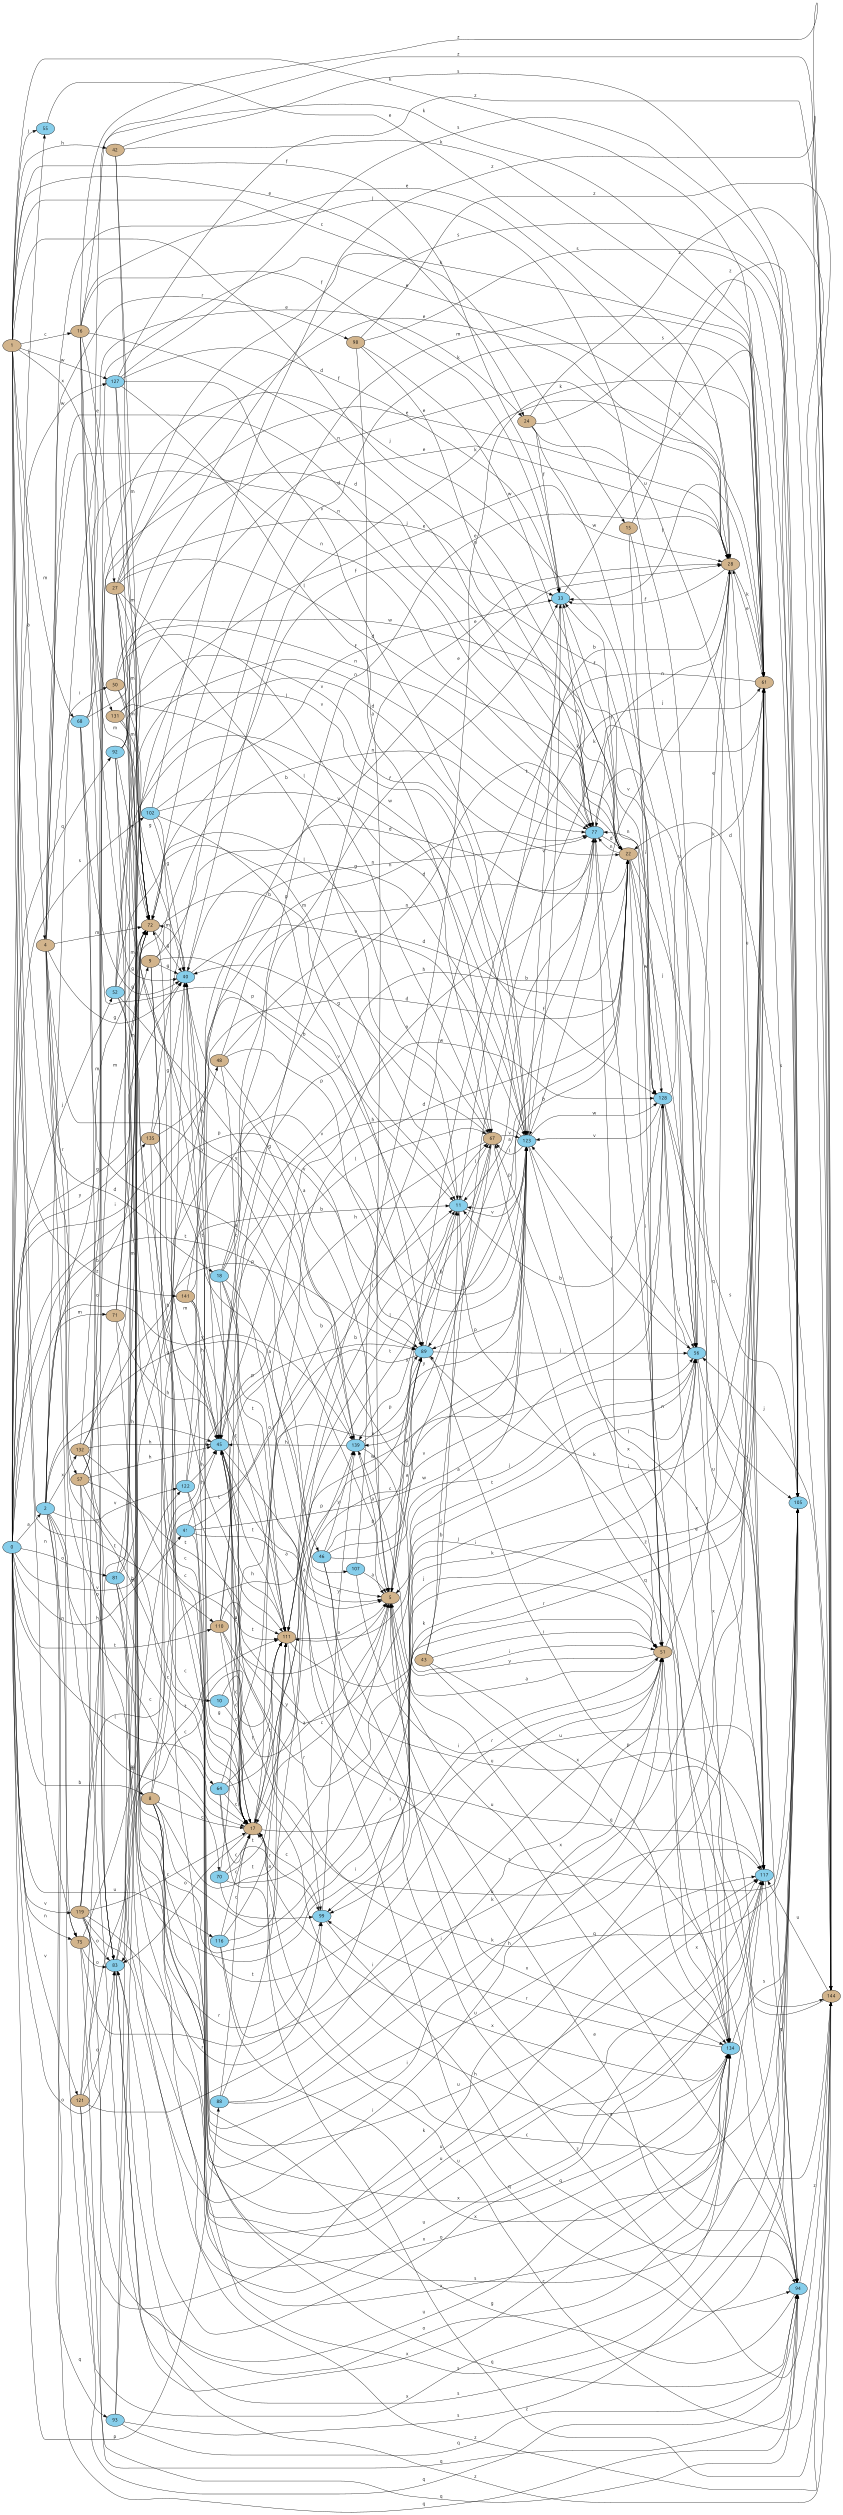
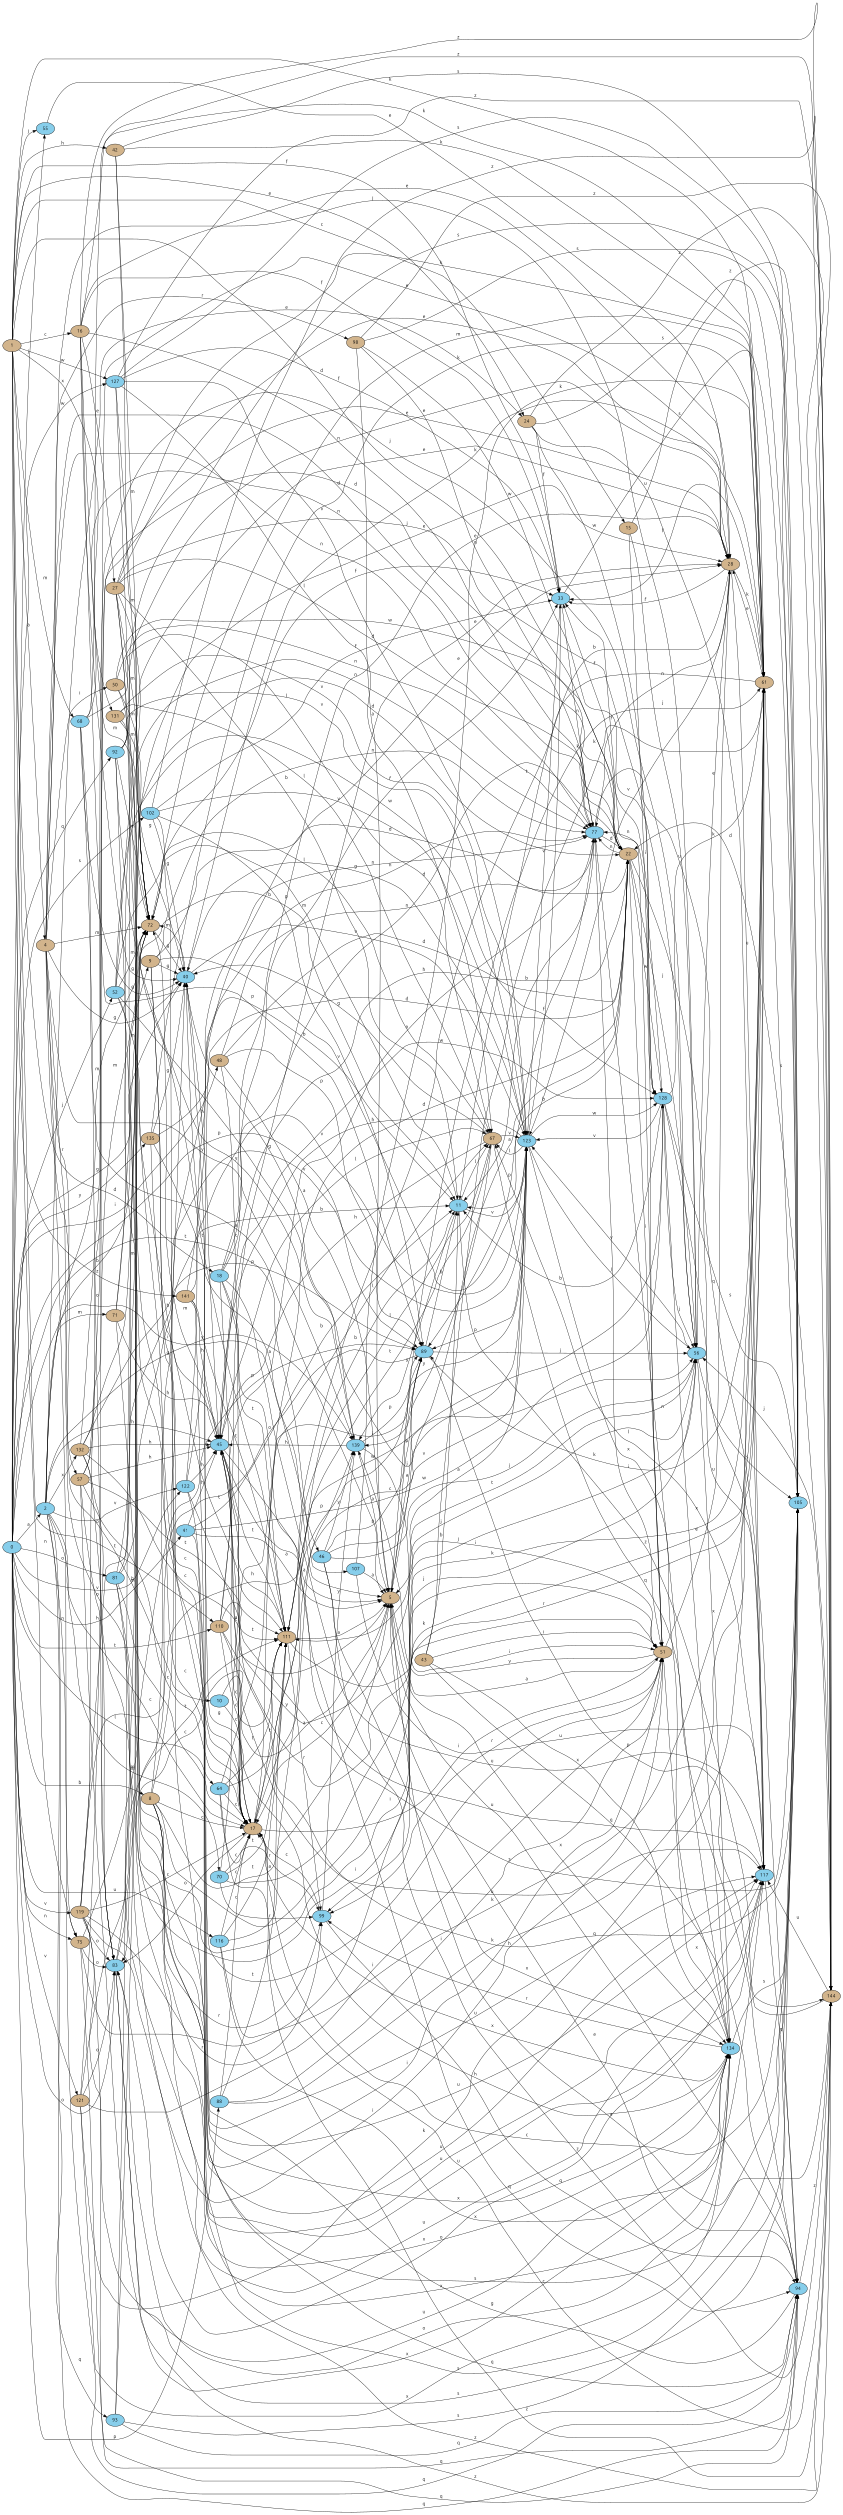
(373, 1434) -> (373, 1434)
